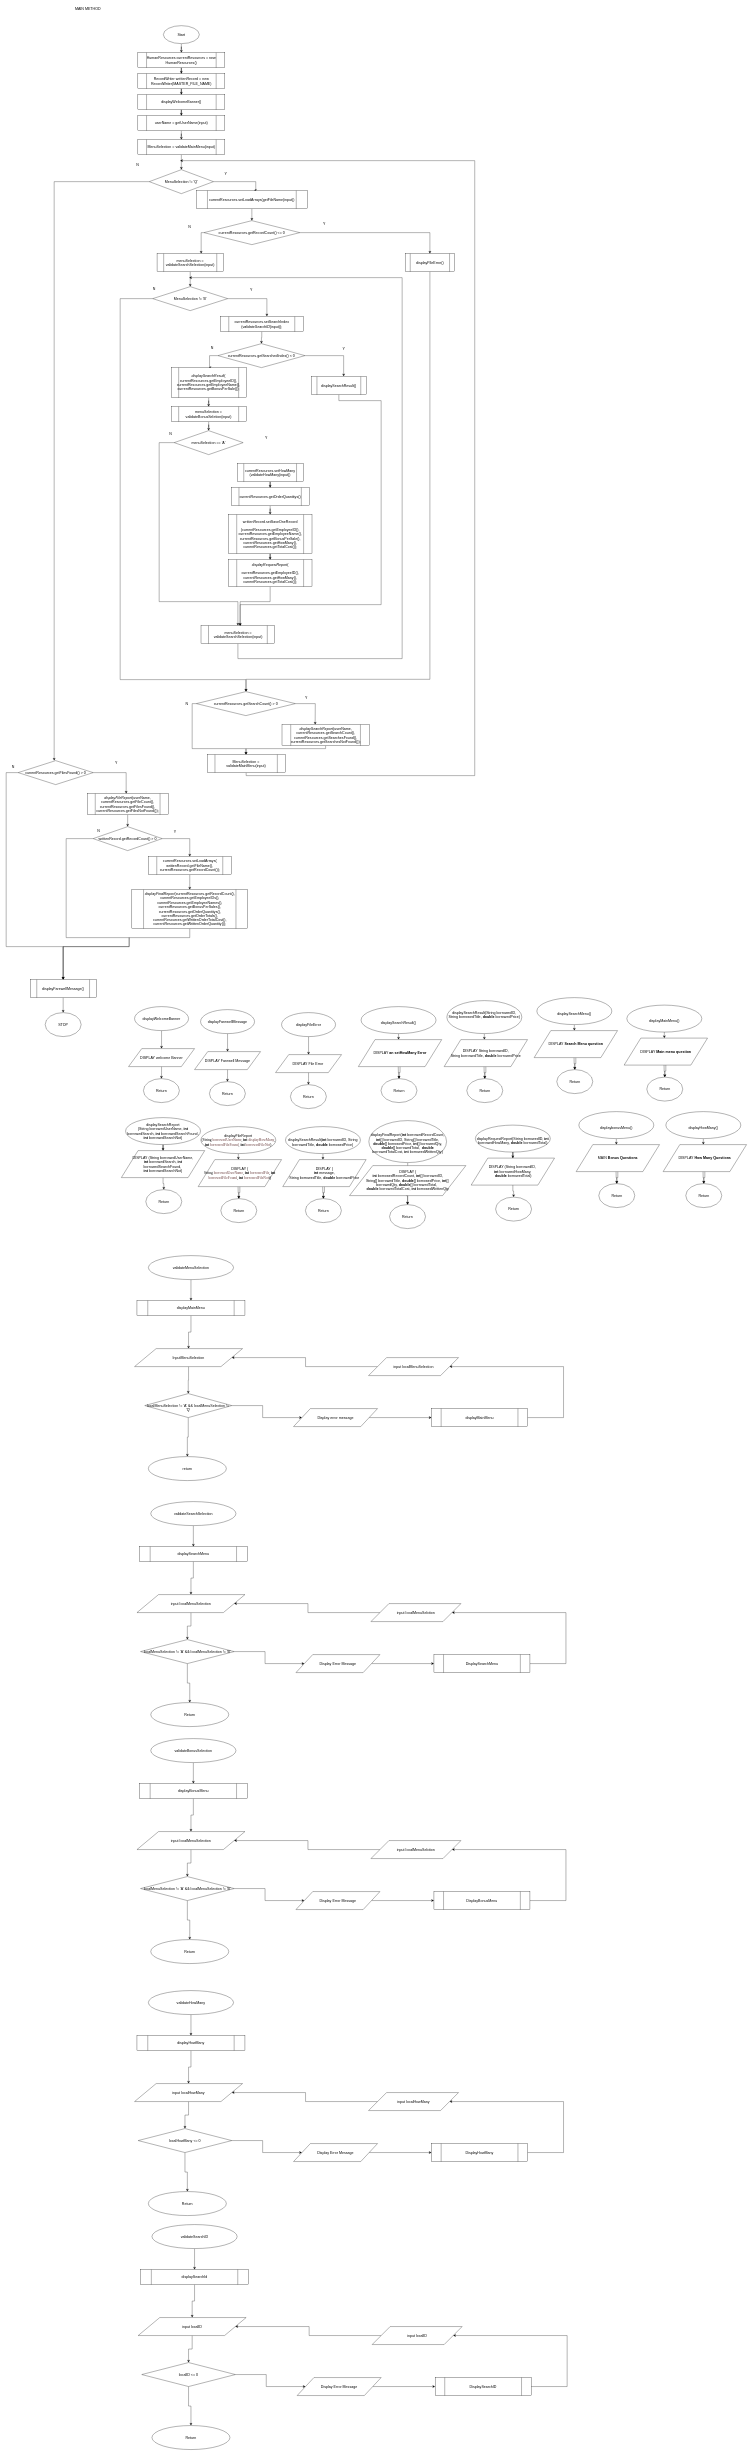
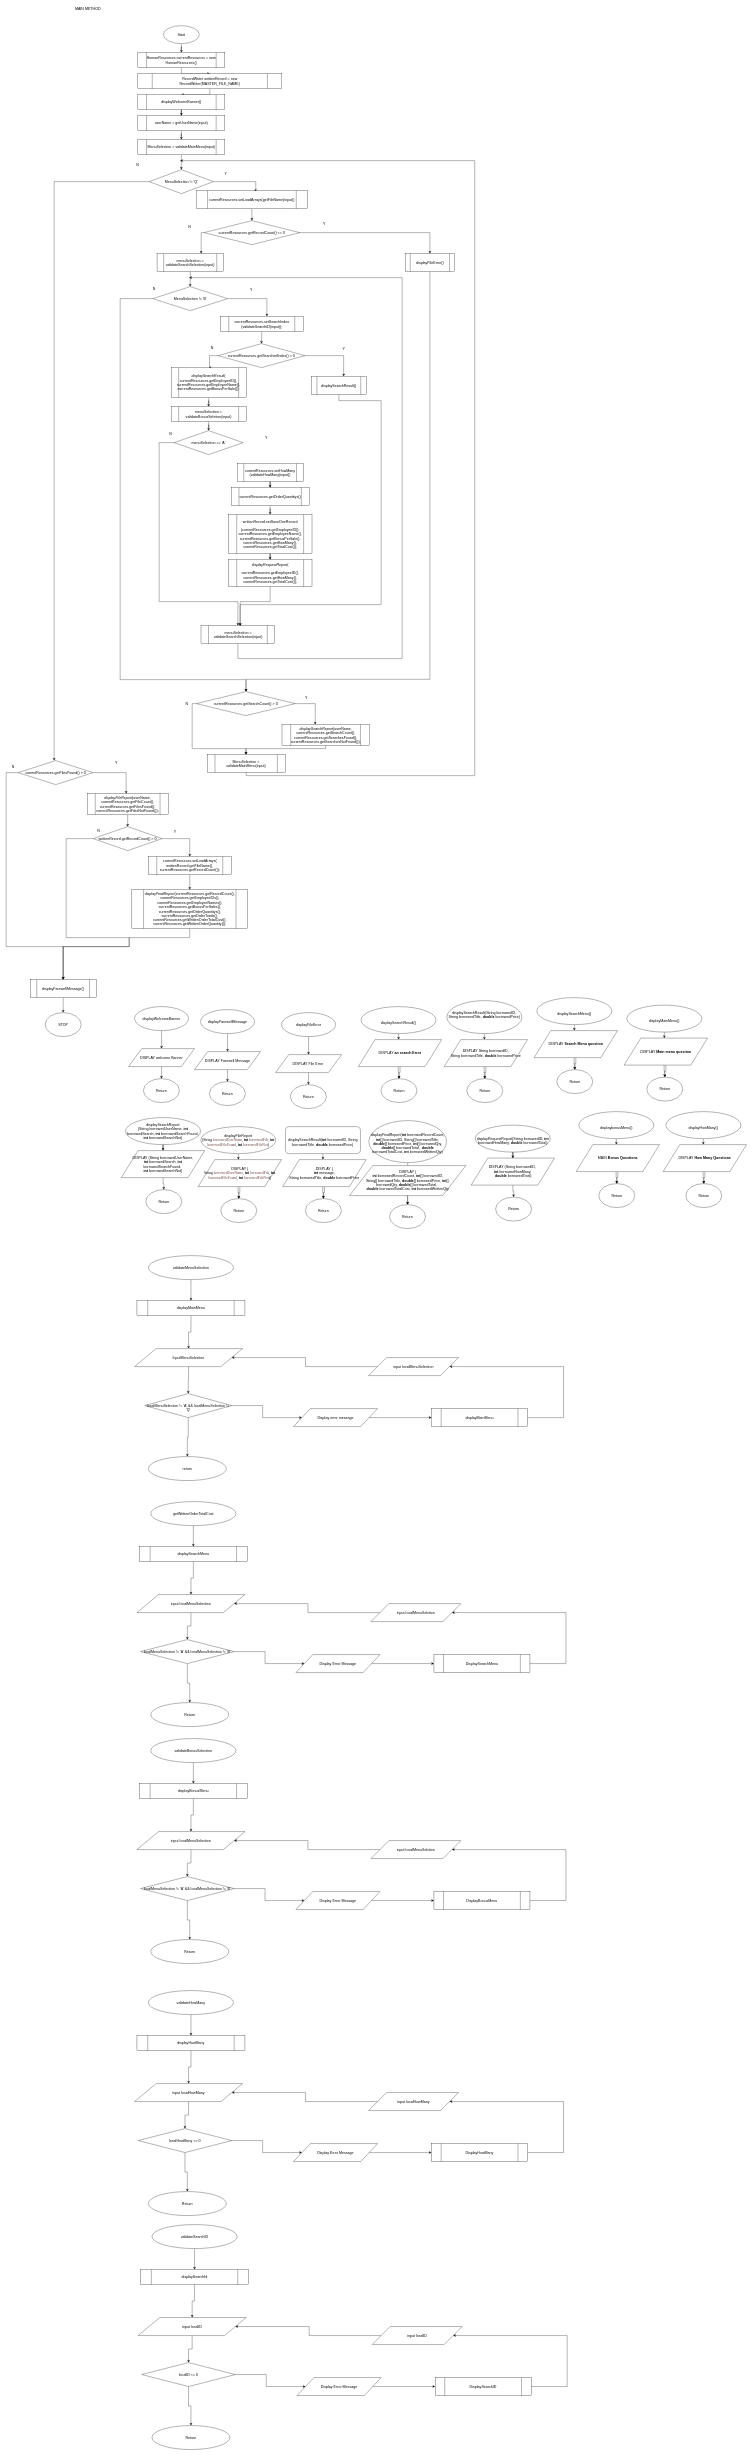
(181, 81) -> (210, 81)
(400, 1053) -> (400, 1053)
(238, 1140) -> (238, 1140)
(323, 1140) -> (323, 1140)
(193, 1514) -> (193, 1514)
